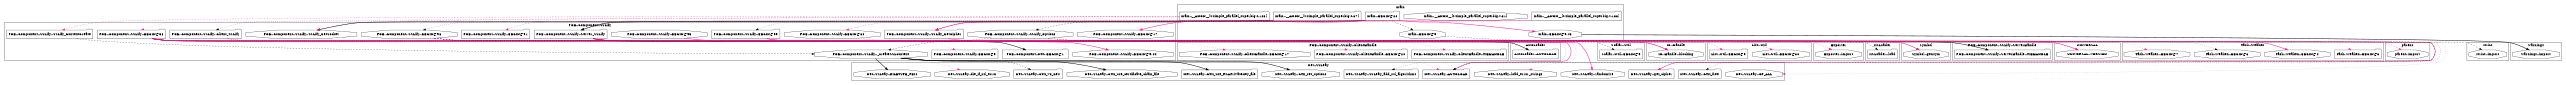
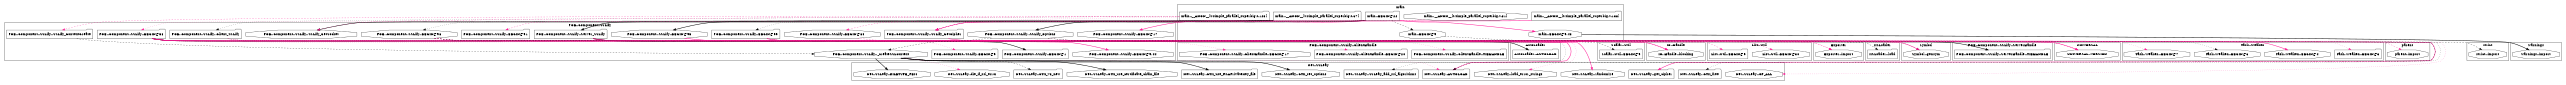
(928, 21) -> (928, 21)
(974, 21) -> (1020, 21)
(1155, 21) -> (1155, 21)
(1050, 41) -> (1132, 41)
(1035, 54) -> (1035, 54)
